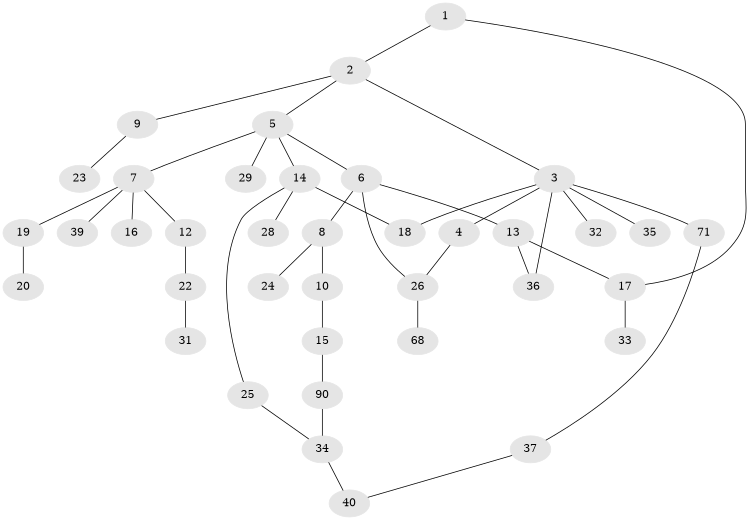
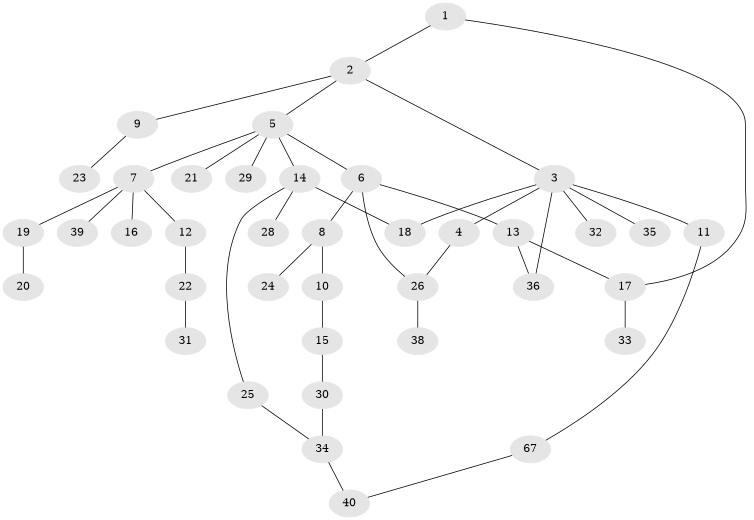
none -> (192, 179)
(704, 233) -> (704, 233)
(418, 341) -> (418, 341)
(322, 395) -> (322, 395)
(530, 449) -> (530, 449)
